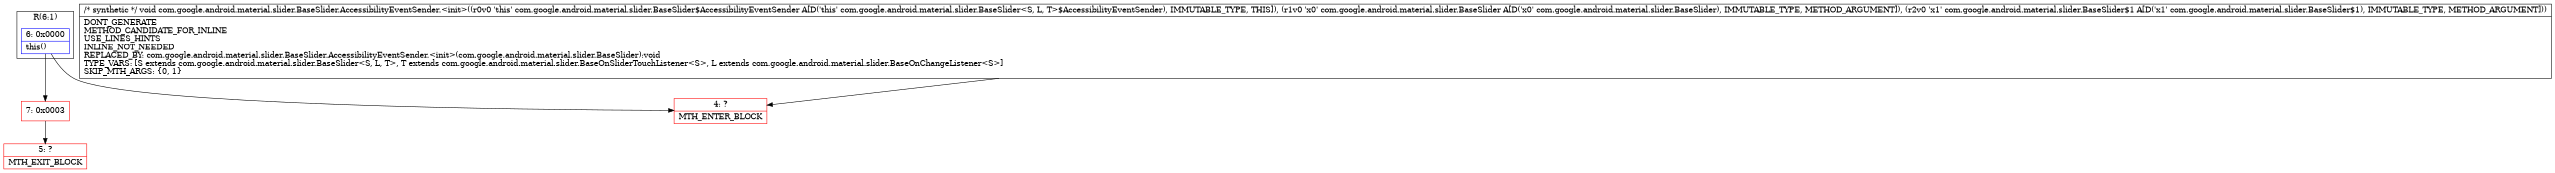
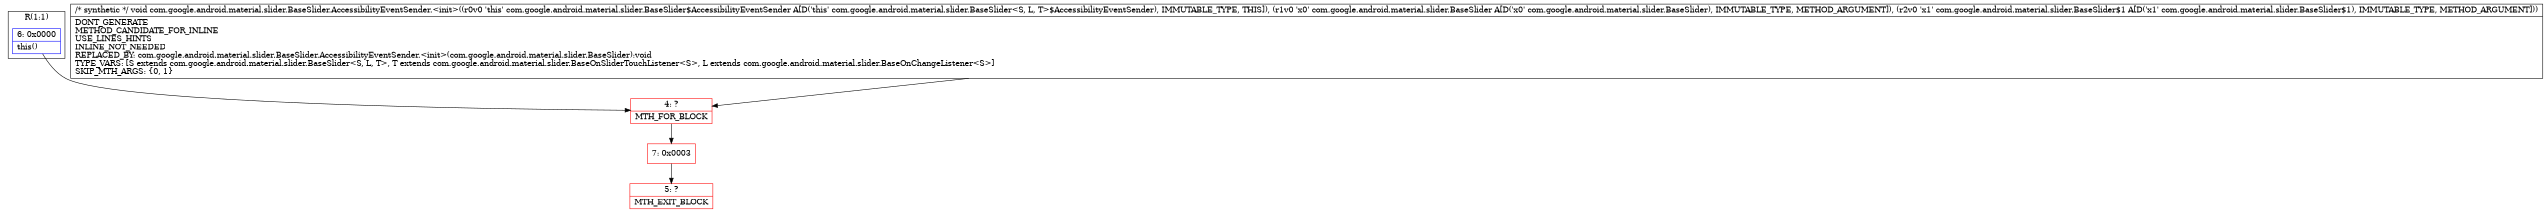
(45, 18) -> (37, 18)
(45, 75) -> (671, 131)
(720, 117) -> (671, 117)
